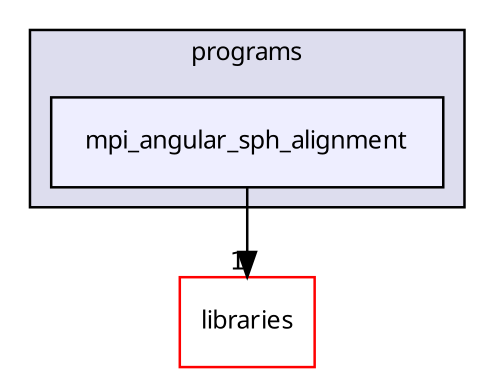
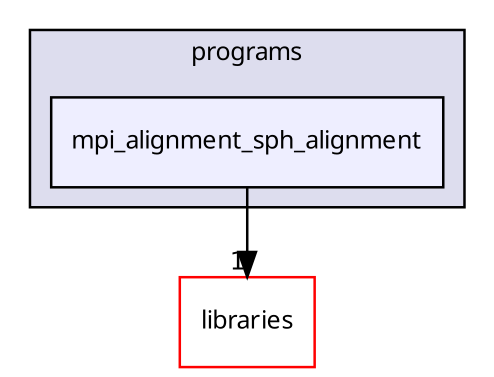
(247, 142) -> (247, 142)
